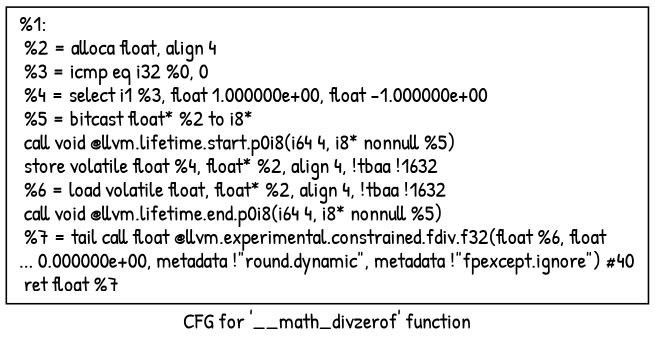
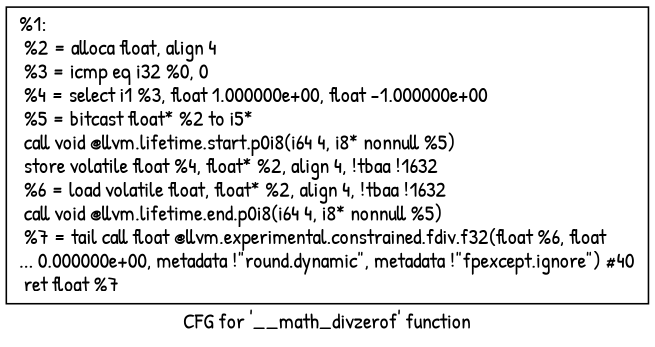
(136, 119) -> (136, 119)
